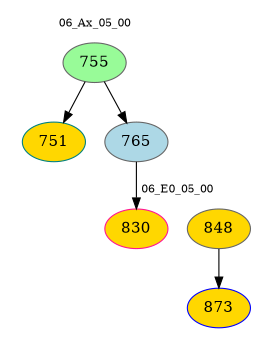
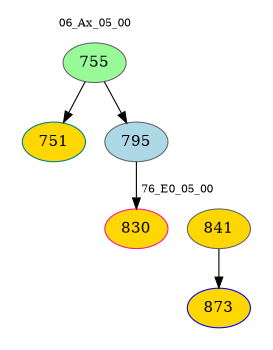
(136, 142) -> (136, 142)
(178, 190) -> (178, 190)
(219, 229) -> (219, 229)
